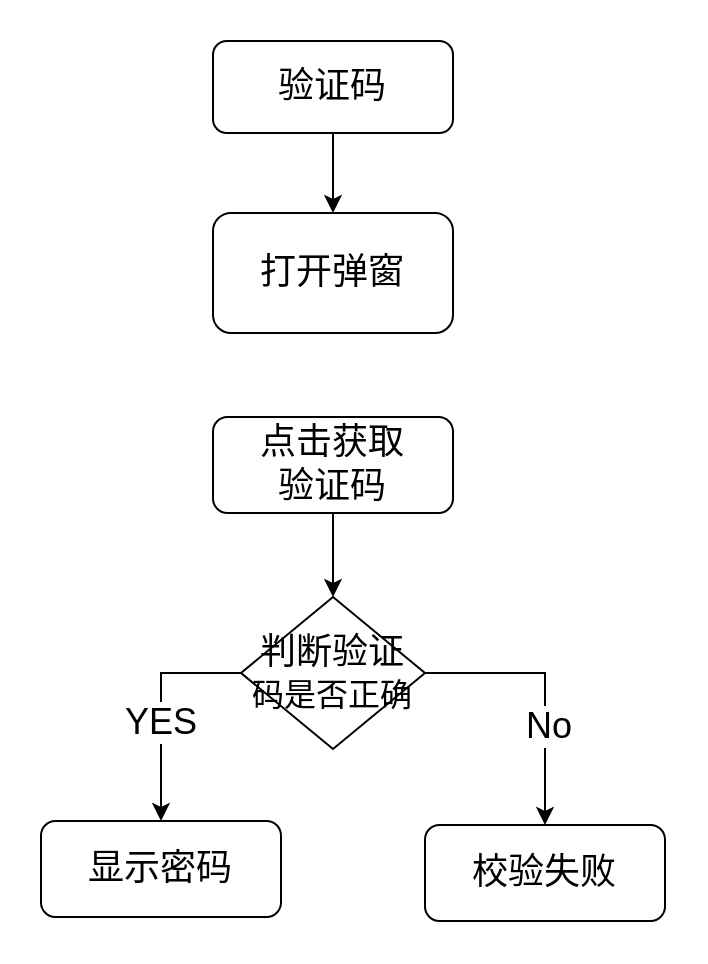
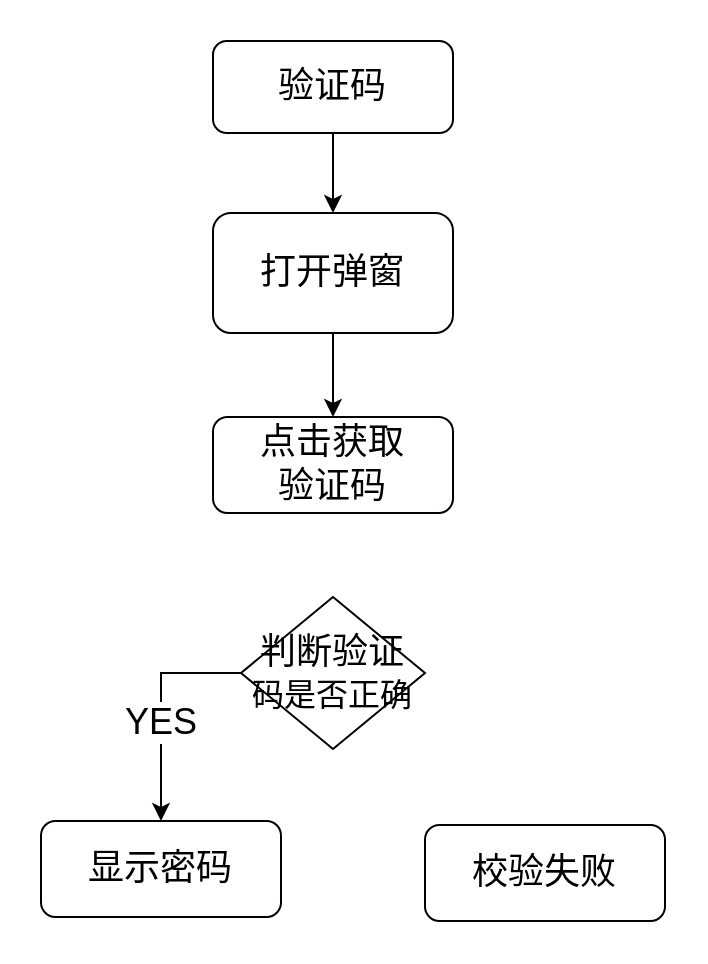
none -> (333, 368)
(333, 548) -> none
(545, 682) -> none
